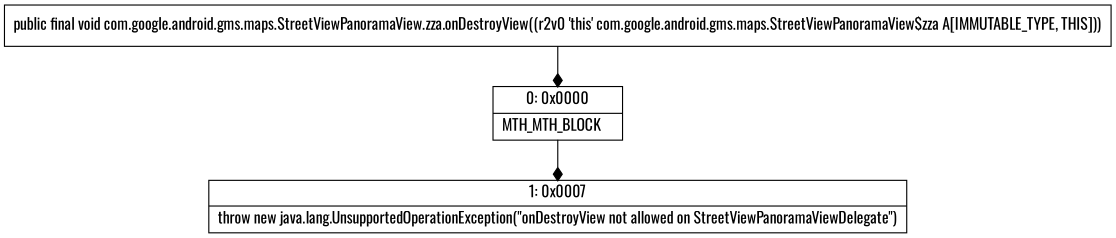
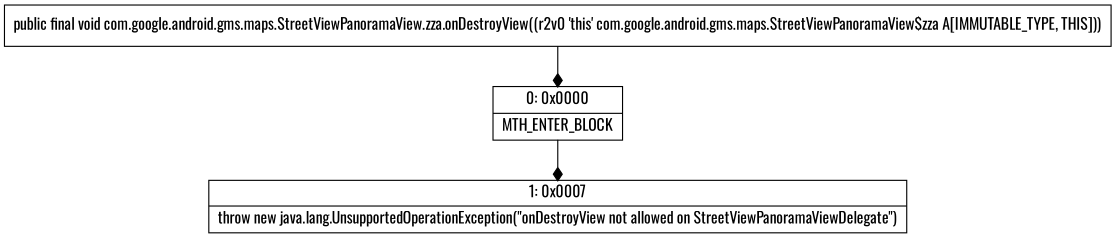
(552, 126) -> (558, 126)
